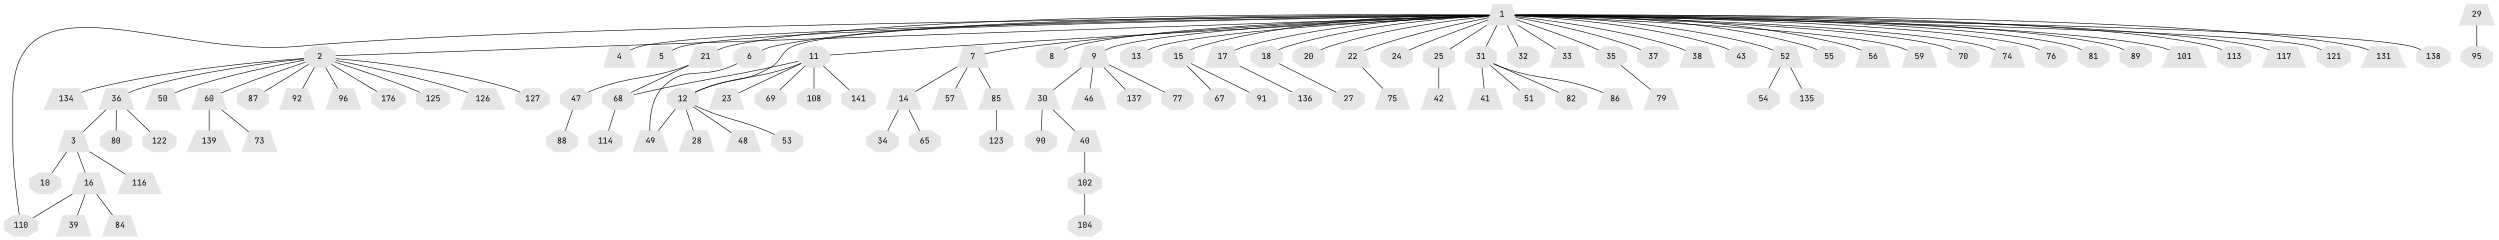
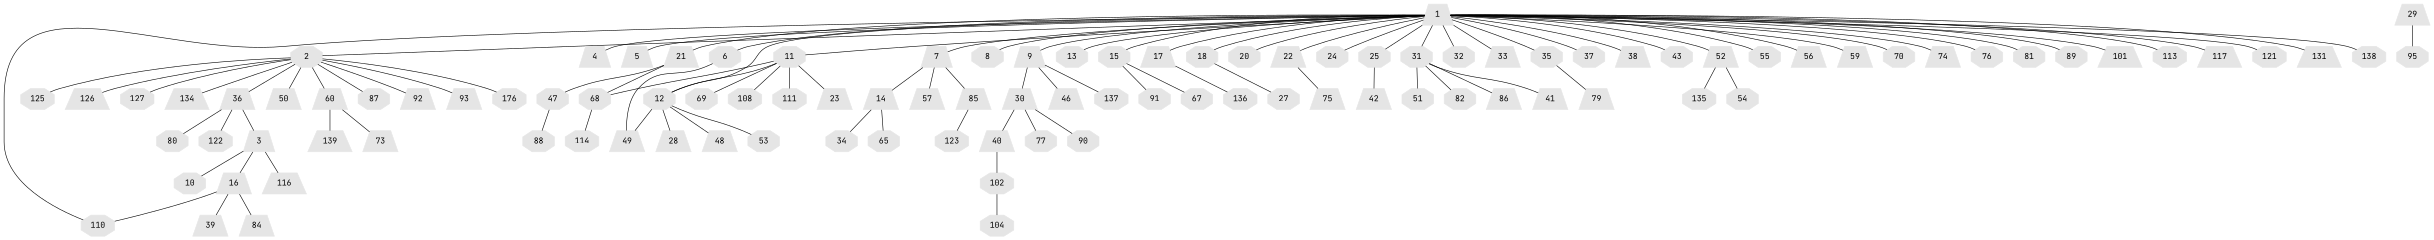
(1137, 79) -> (1030, 120)
(343, 99) -> (464, 99)
(859, 99) -> (789, 99)
